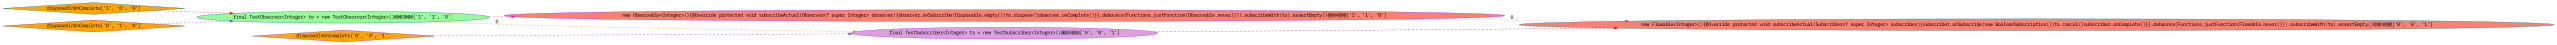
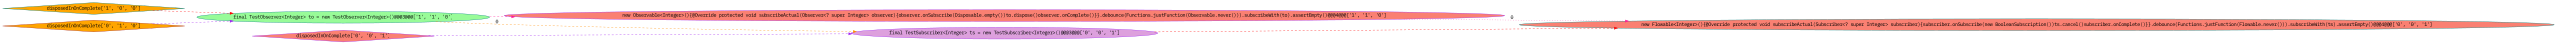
(343, 36) -> (343, 36)
